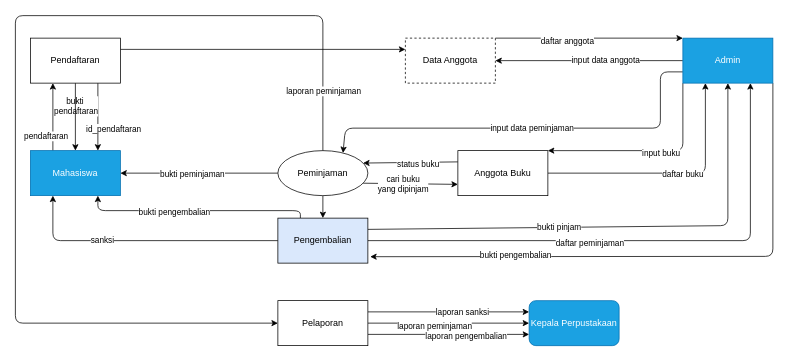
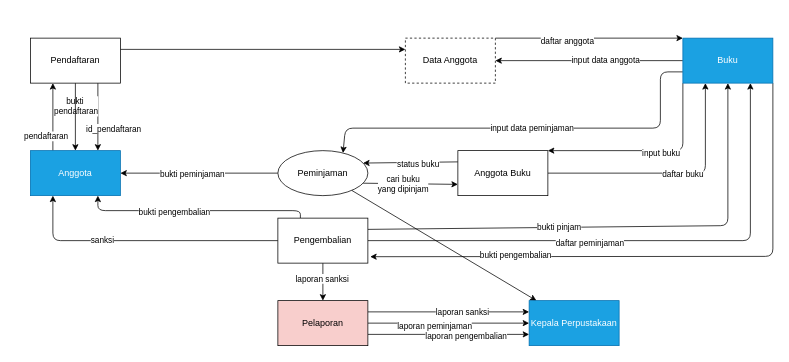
(18, 17) -> none
(728, 60) -> (728, 60)
(75, 173) -> (75, 173)
(323, 211) -> (442, 244)
(323, 240) -> (323, 240)
none -> (323, 279)
(323, 323) -> (323, 323)
(574, 323) -> (574, 323)
